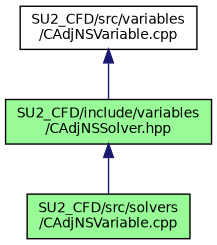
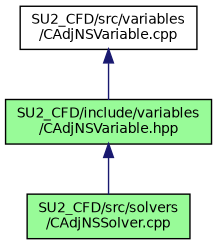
(109, 122) -> (109, 122)
(109, 216) -> (109, 216)
